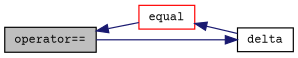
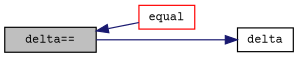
(222, 30) -> none
(50, 40) -> (50, 40)
